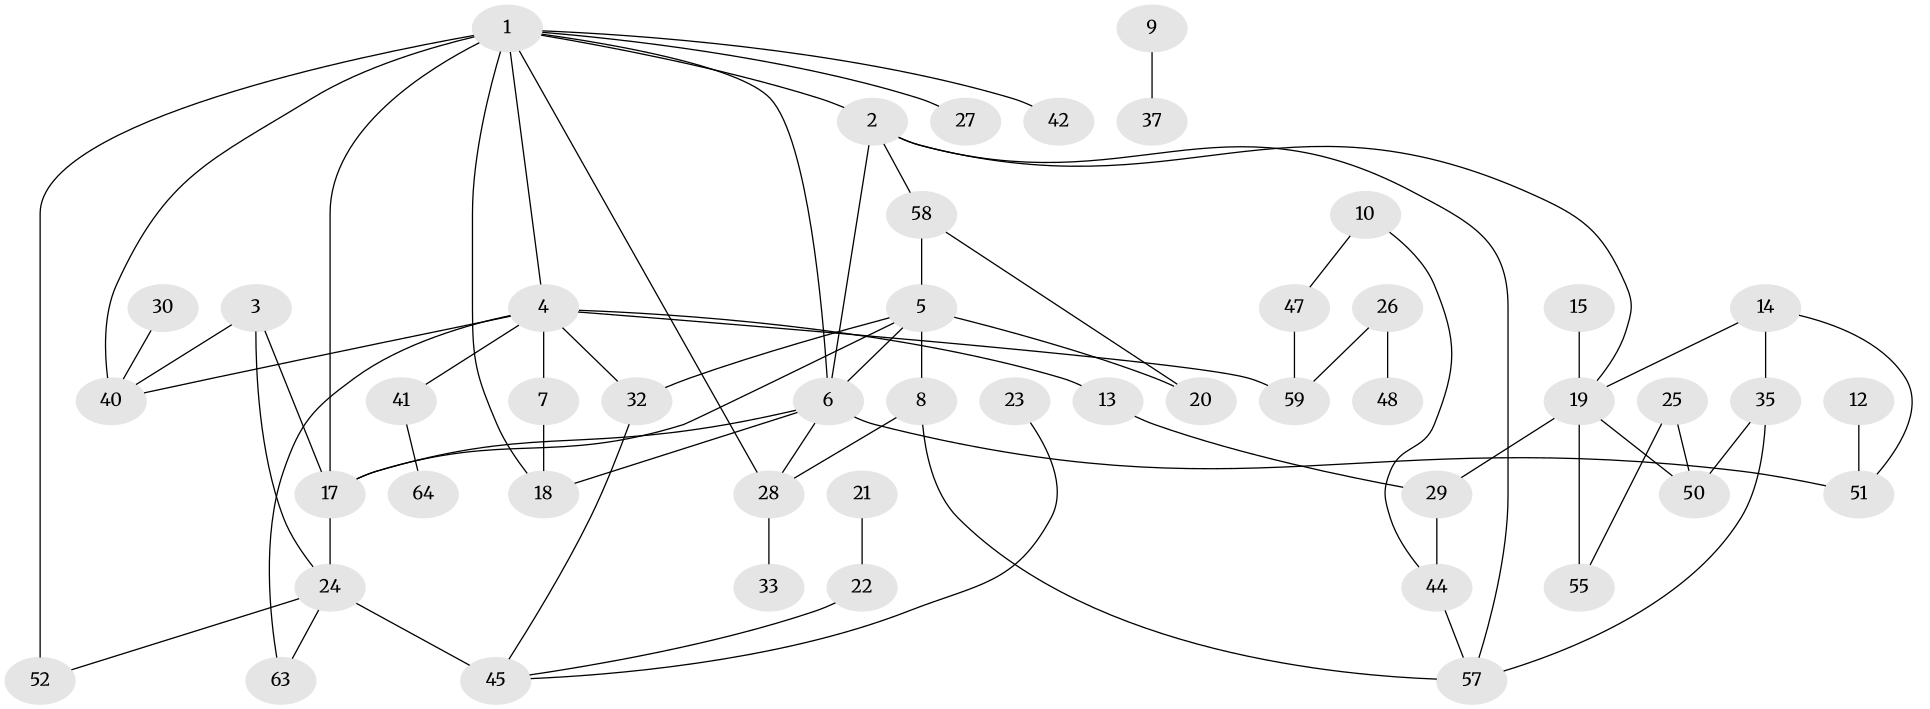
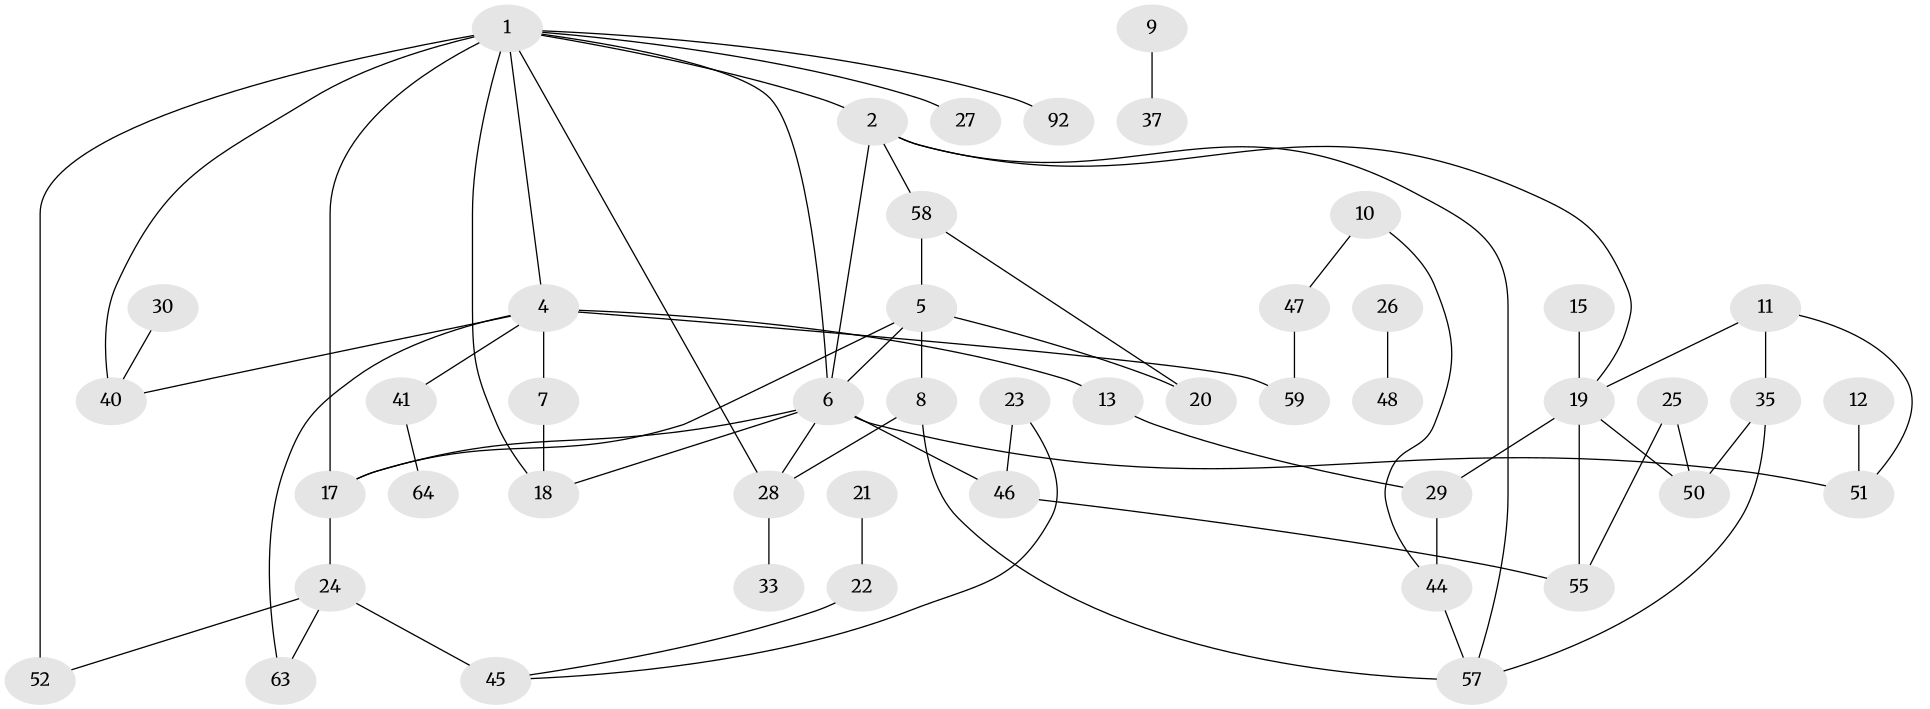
(1059, 122) -> (1059, 122)
(256, 308) -> none
(1766, 308) -> (1766, 308)
(1341, 355) -> none
(637, 401) -> none
none -> (1004, 494)
